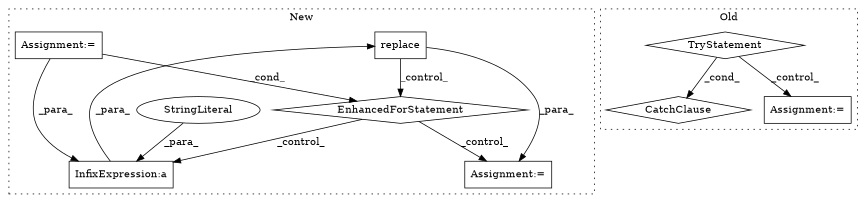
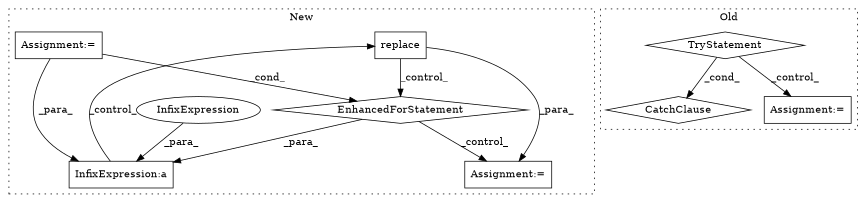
(113, 110) -> (113, 110)
(198, 110) -> (198, 110)
(301, 142) -> (301, 142)
